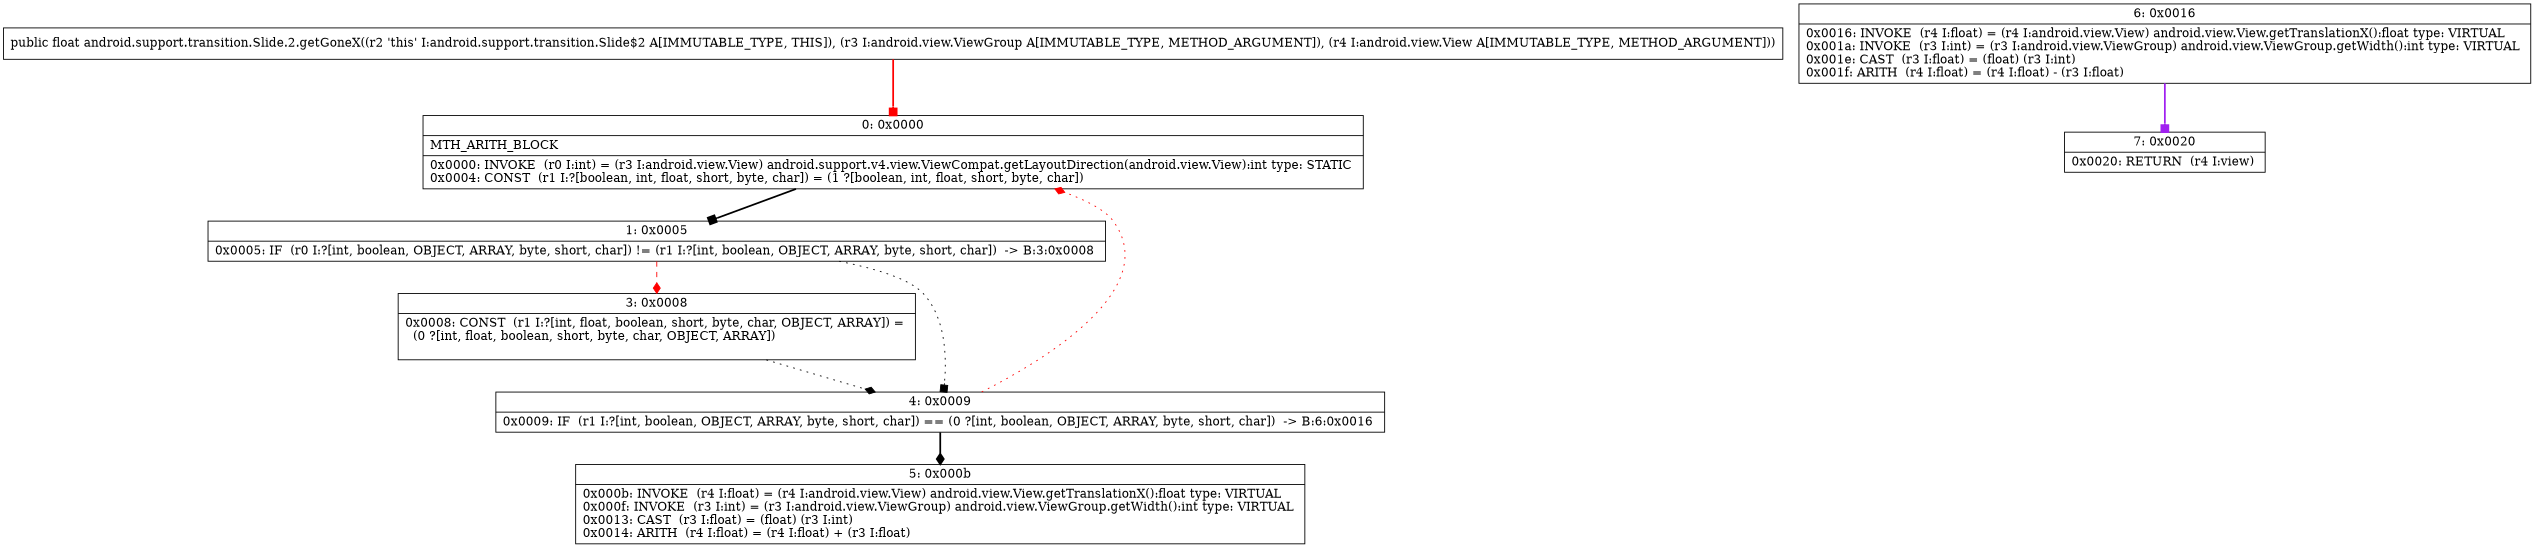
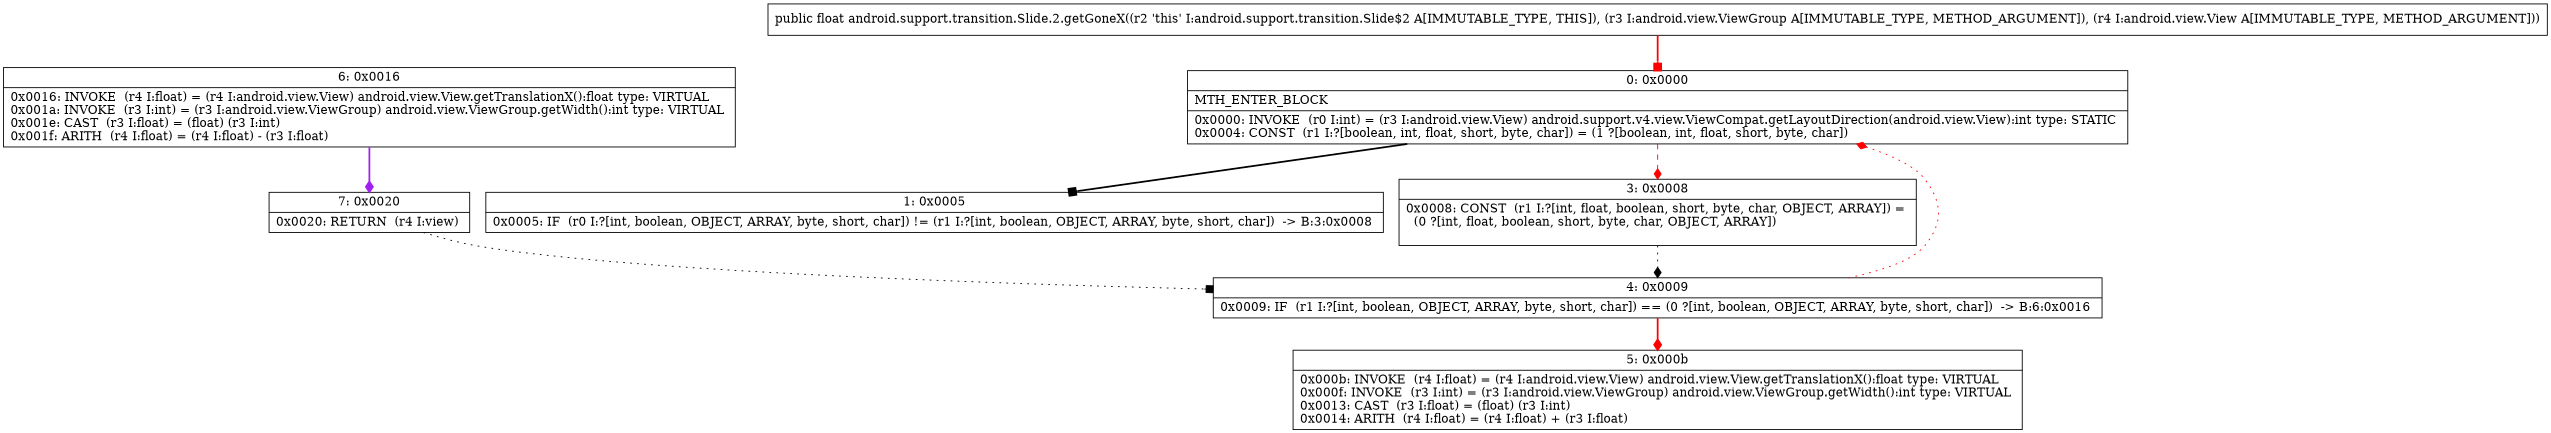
(2165, 103) -> (369, 164)
(495, 145) -> (1262, 100)
(657, 272) -> (1658, 156)
(924, 295) -> (812, 275)
(940, 443) -> (1658, 329)
